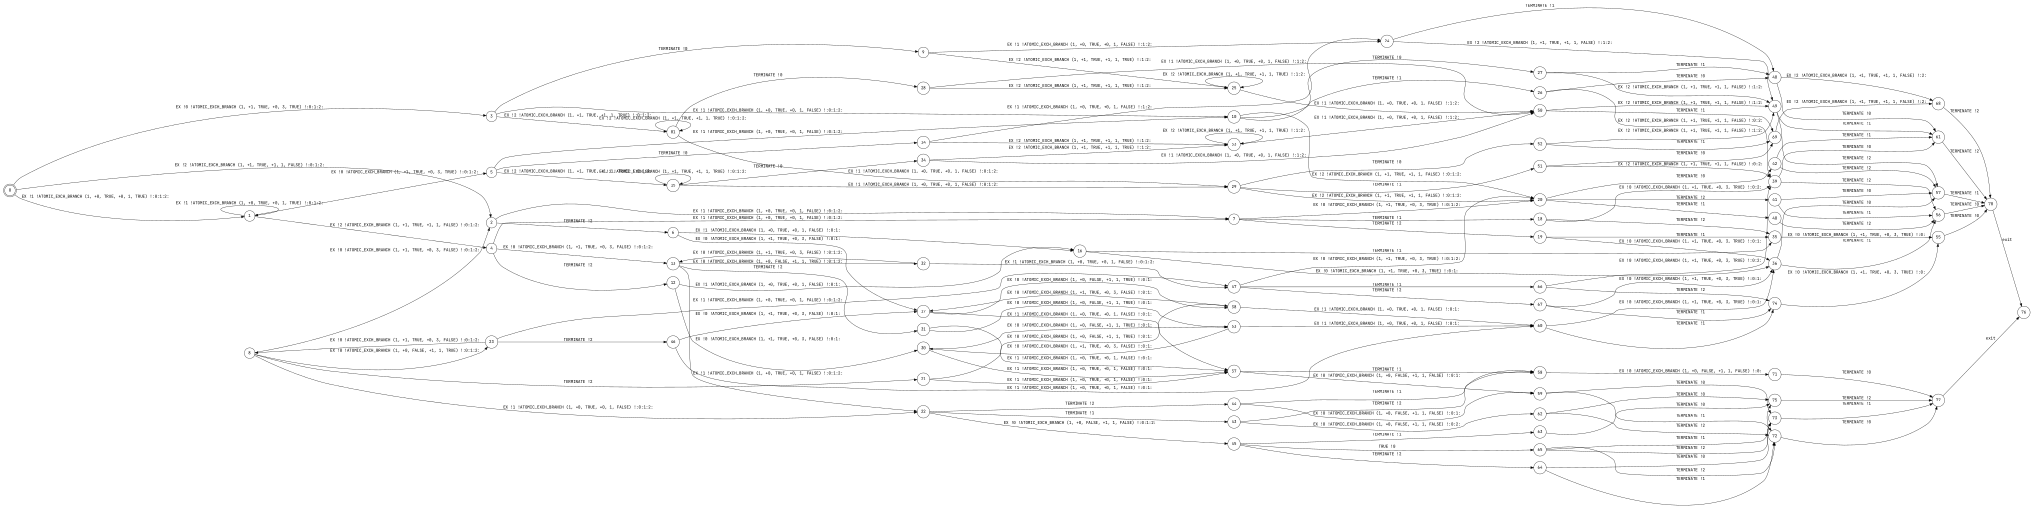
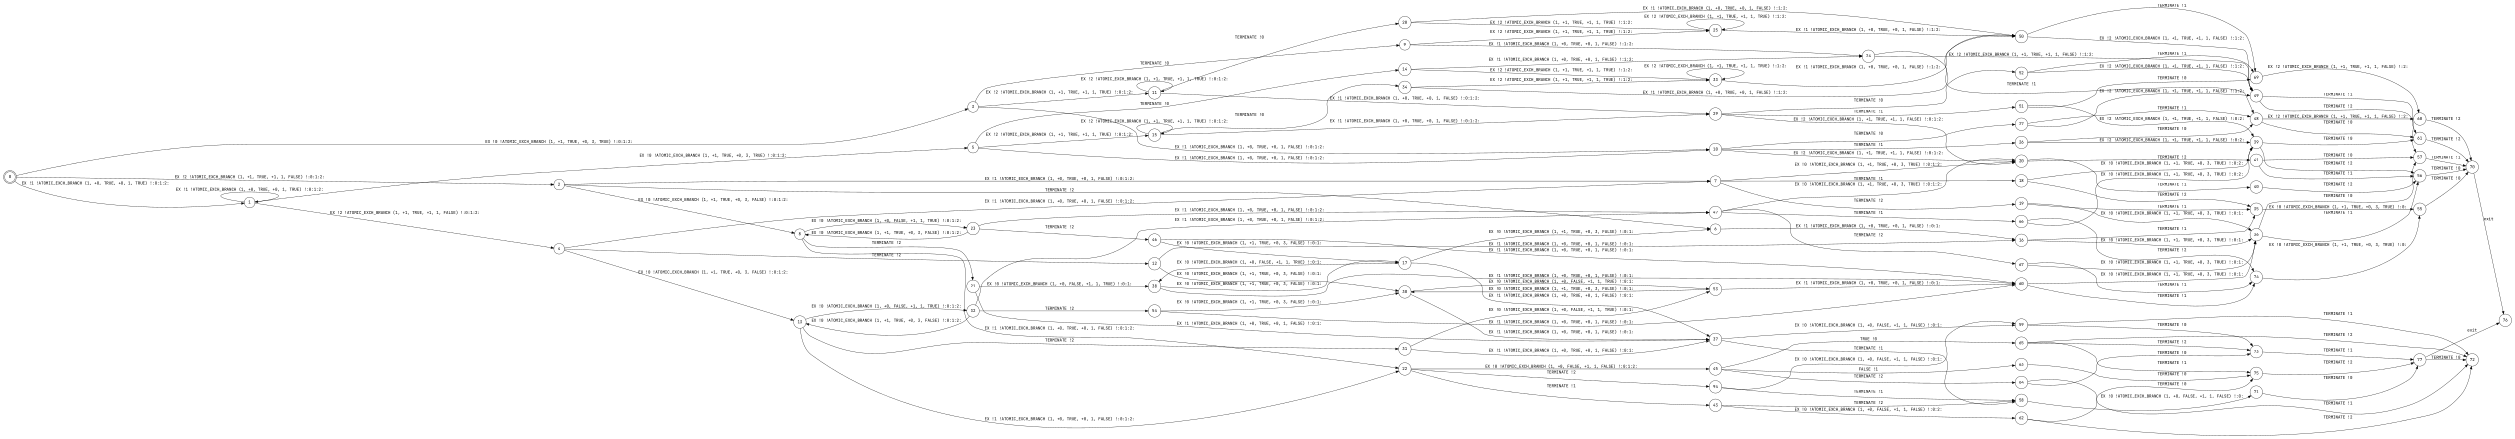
(673, 132) -> (1155, 93)
(1775, 164) -> none
(811, 244) -> (1558, 235)
none -> (1155, 311)
(386, 314) -> (678, 209)
(1234, 404) -> (1715, 387)
(1387, 434) -> (1868, 369)
(1864, 444) -> (2445, 360)
